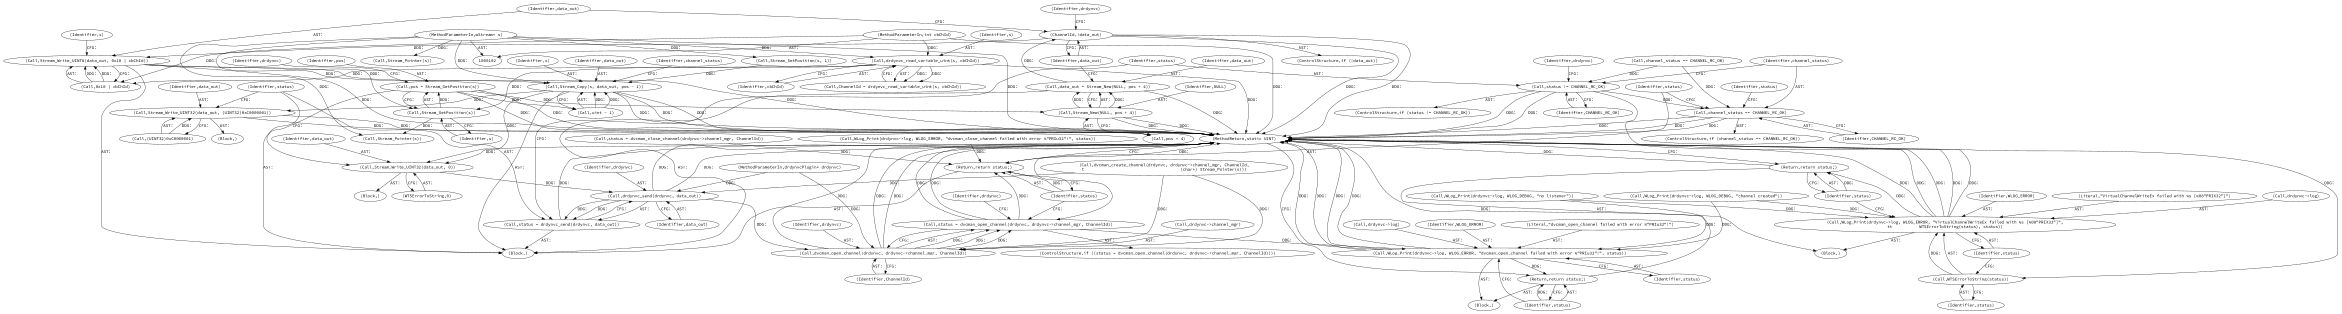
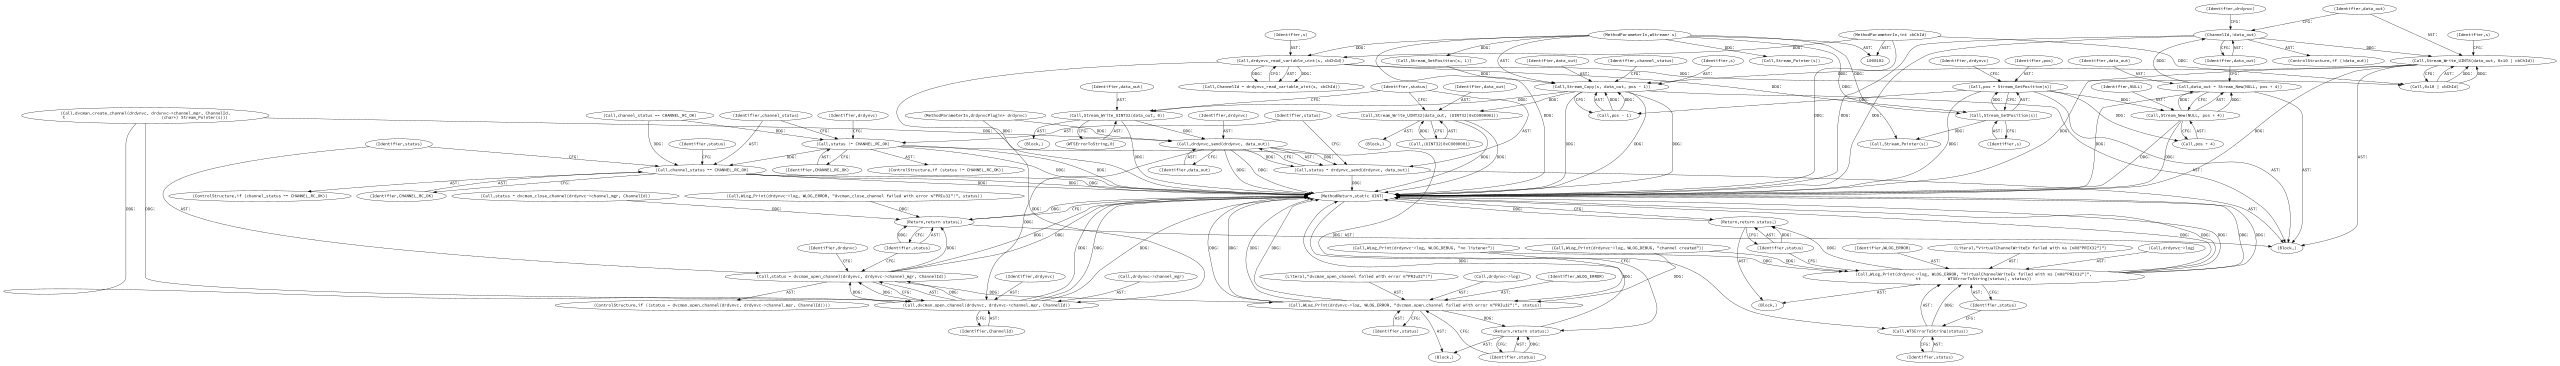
(464, 61) -> (1506, 61)
(761, 87) -> none
(596, 113) -> (1614, 116)
(657, 146) -> (1195, 186)
